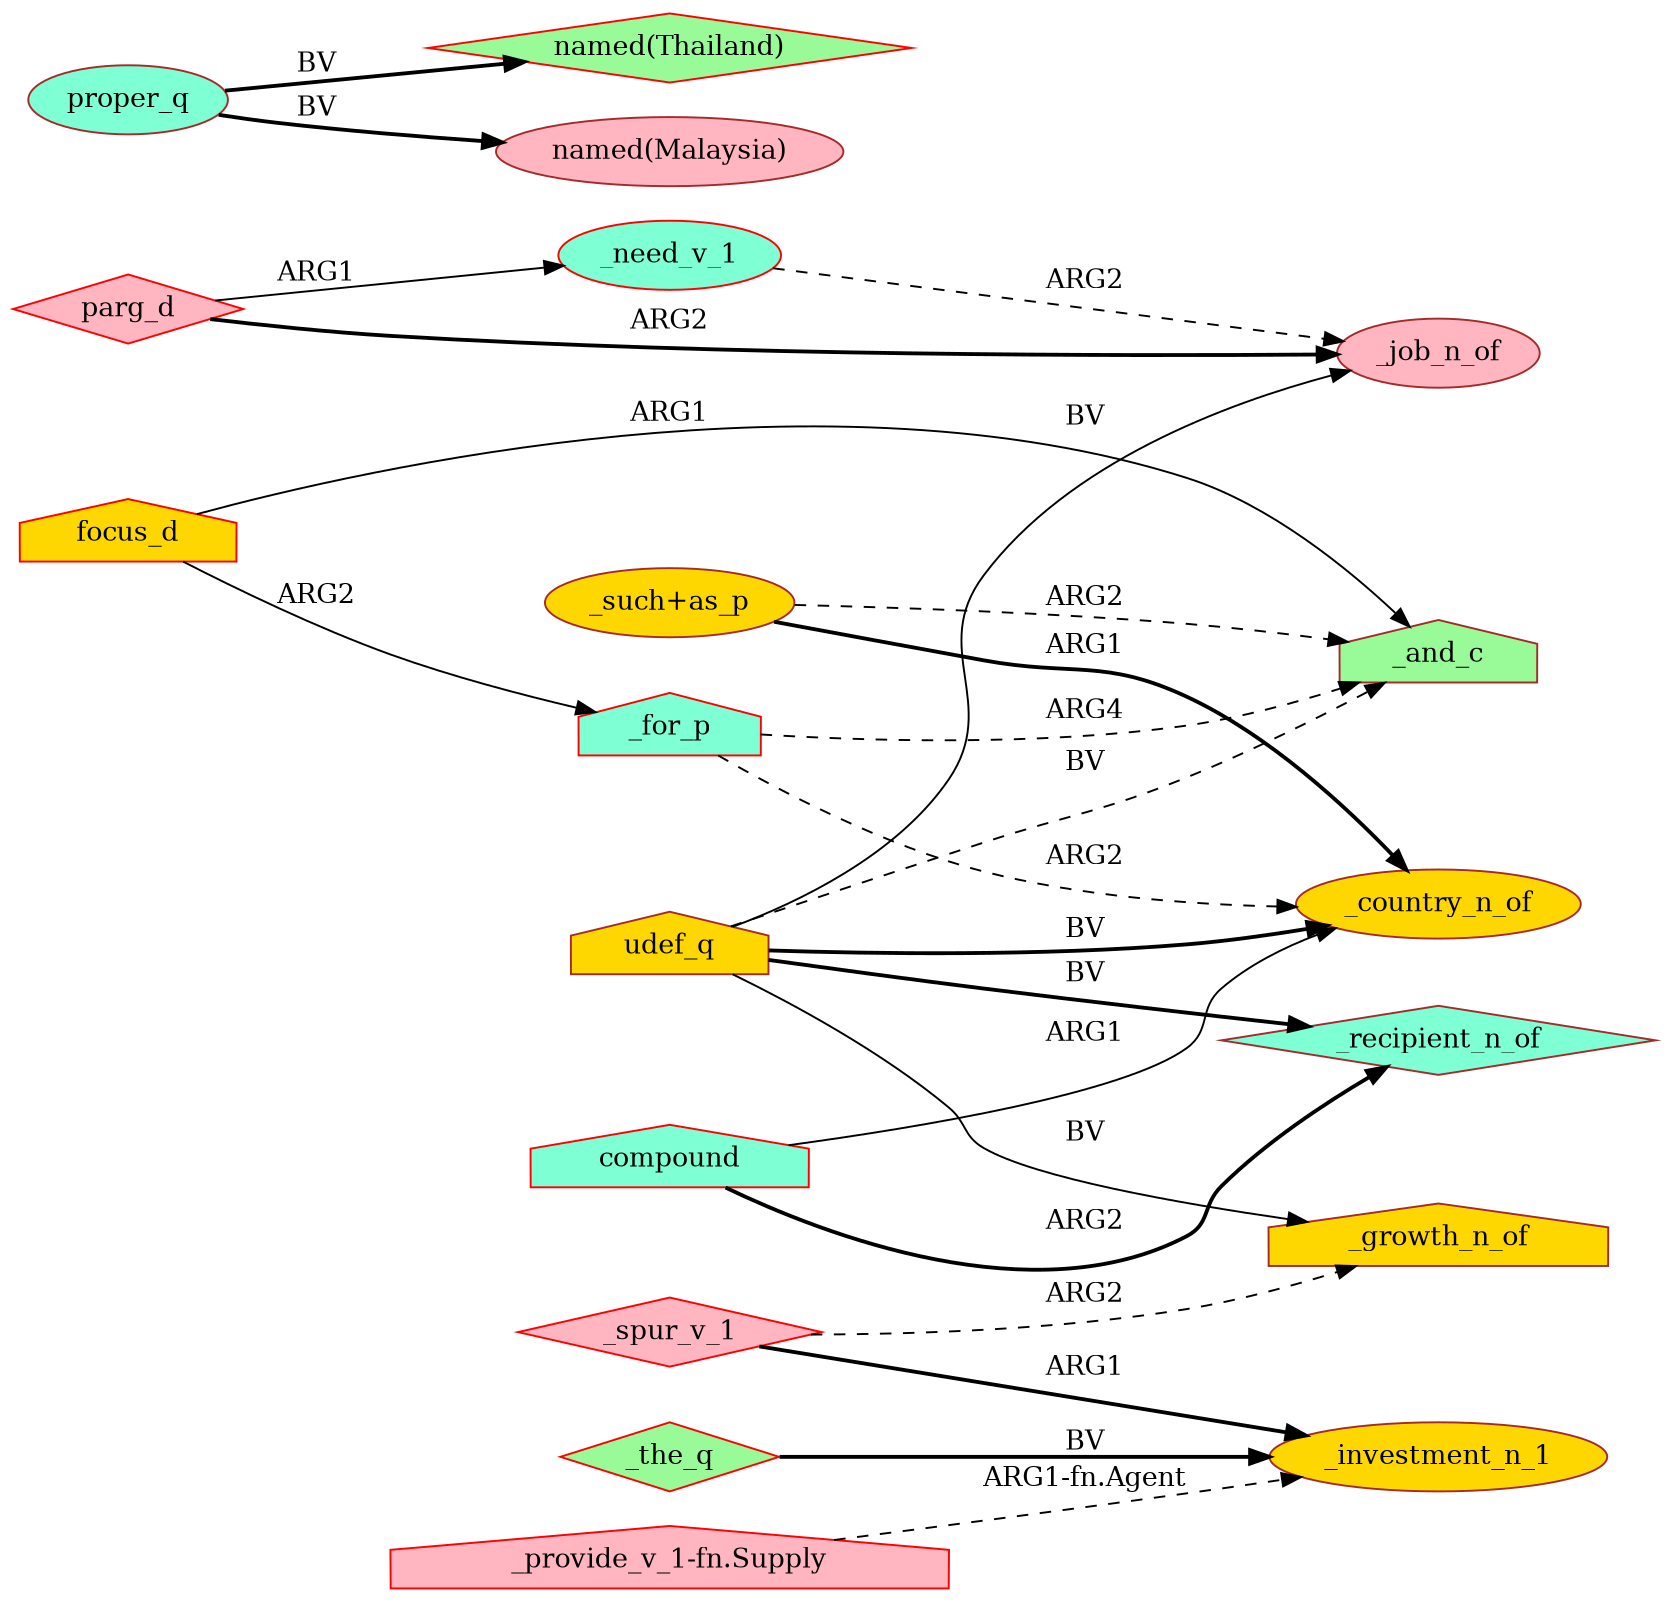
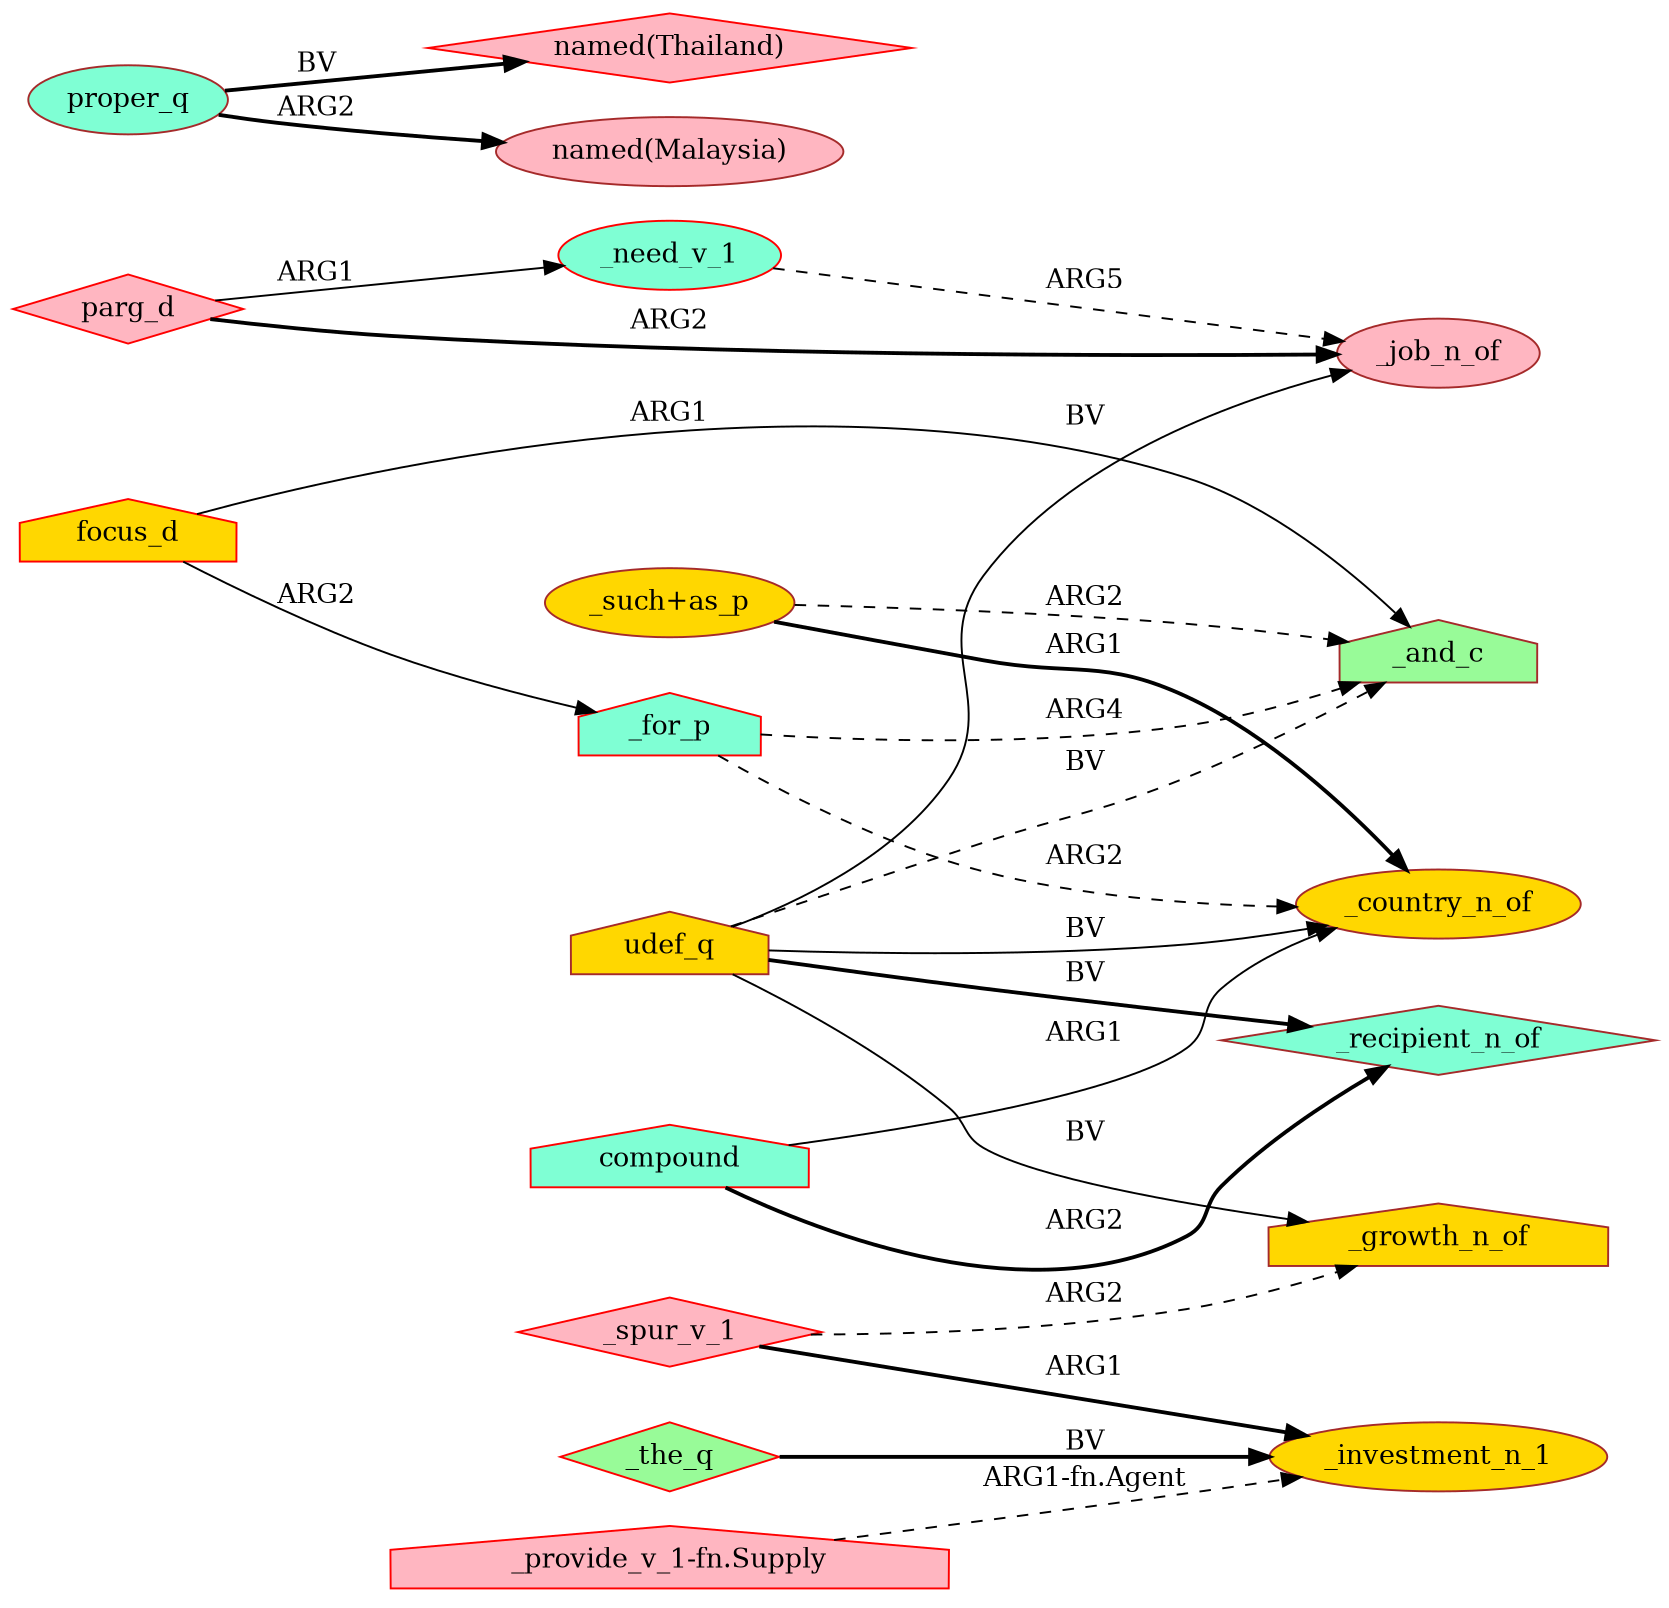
(670, 48) -> (670, 48)
(317, 108) -> (317, 108)
(1085, 281) -> (1085, 281)
(1039, 952) -> (1039, 952)
